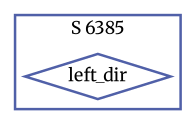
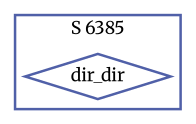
(98, 77) -> (98, 77)
